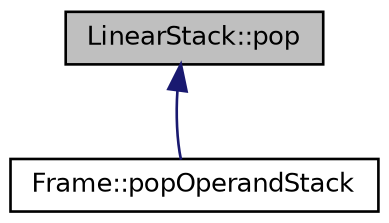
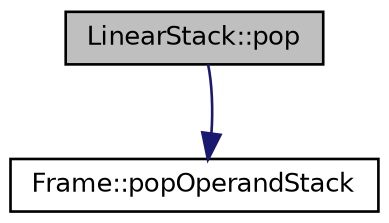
(177, 125) -> (212, 99)
